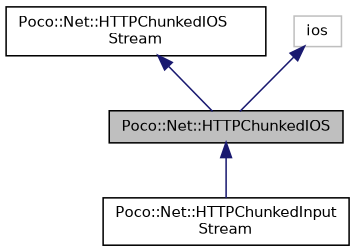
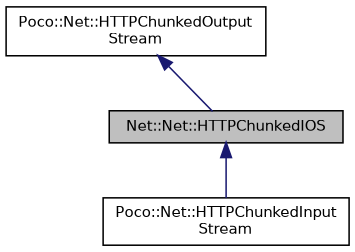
(136, 31) -> (136, 31)
(318, 31) -> none
(226, 127) -> (226, 127)
